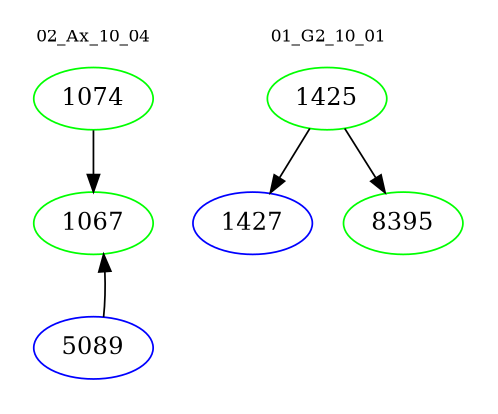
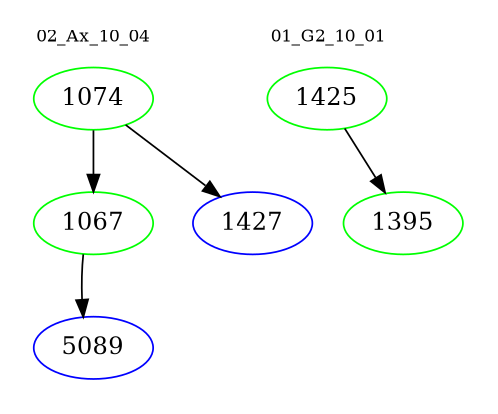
(295, 153) -> (156, 148)
(403, 223) -> (403, 223)
(105, 295) -> (82, 277)
